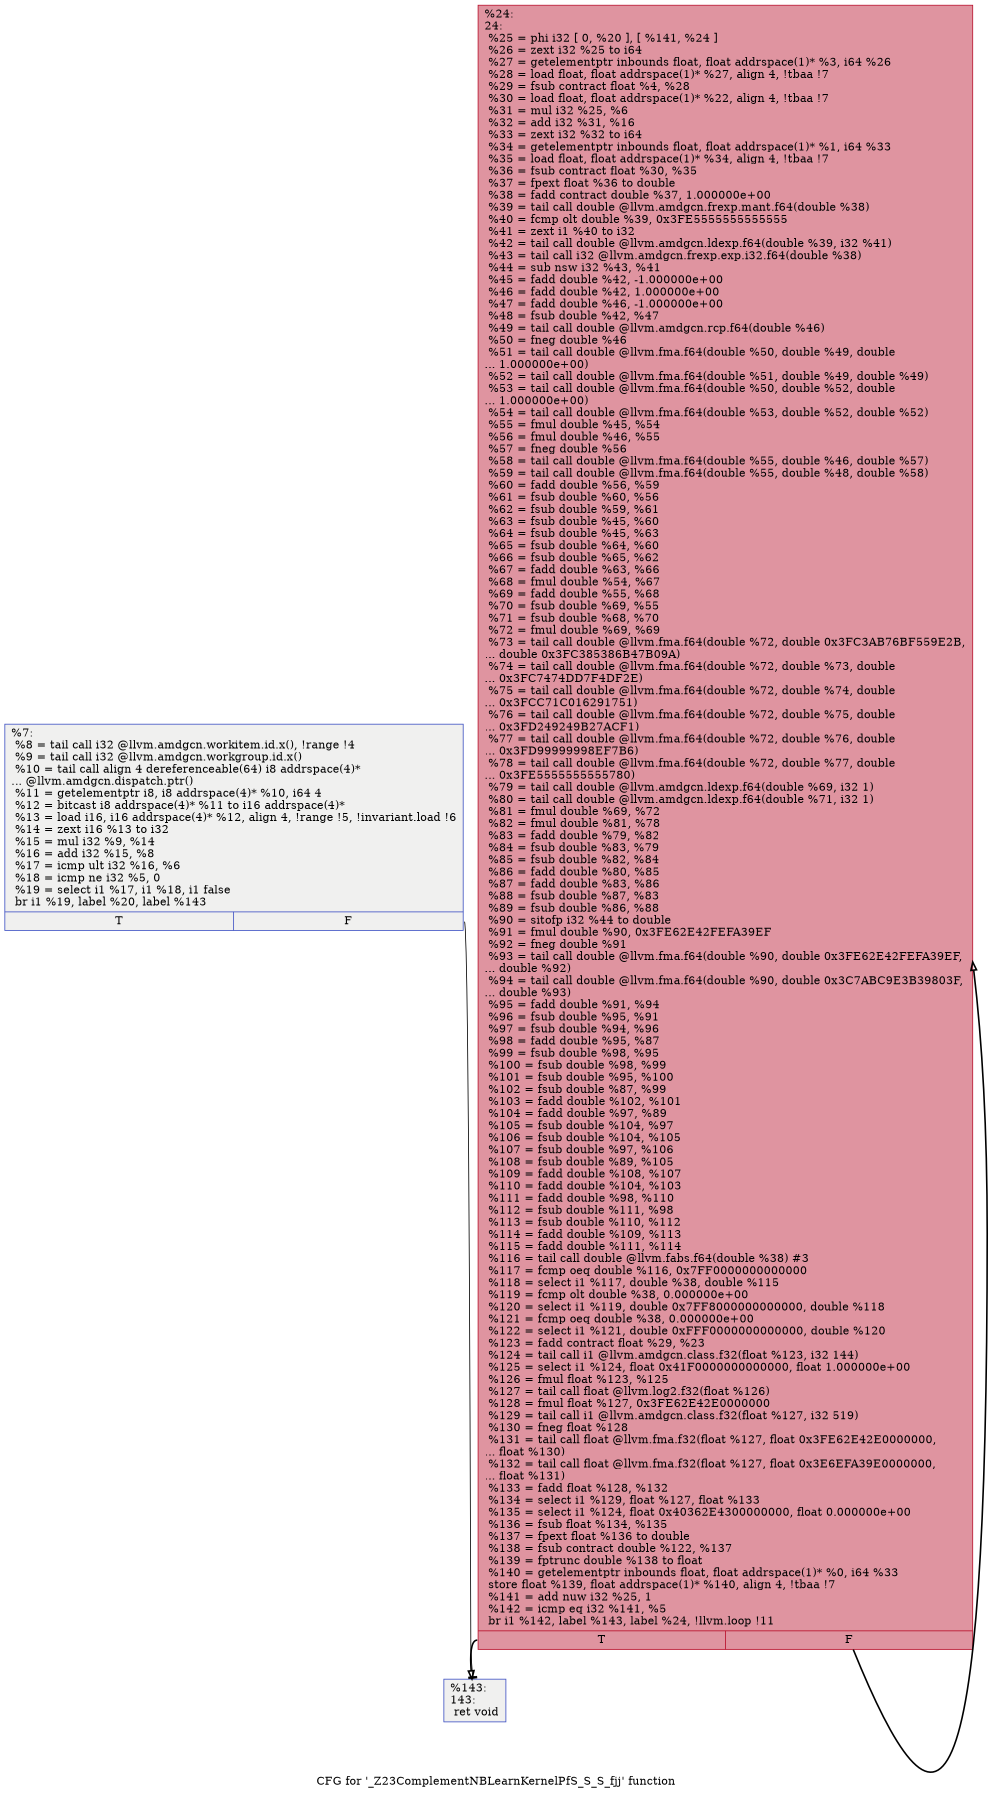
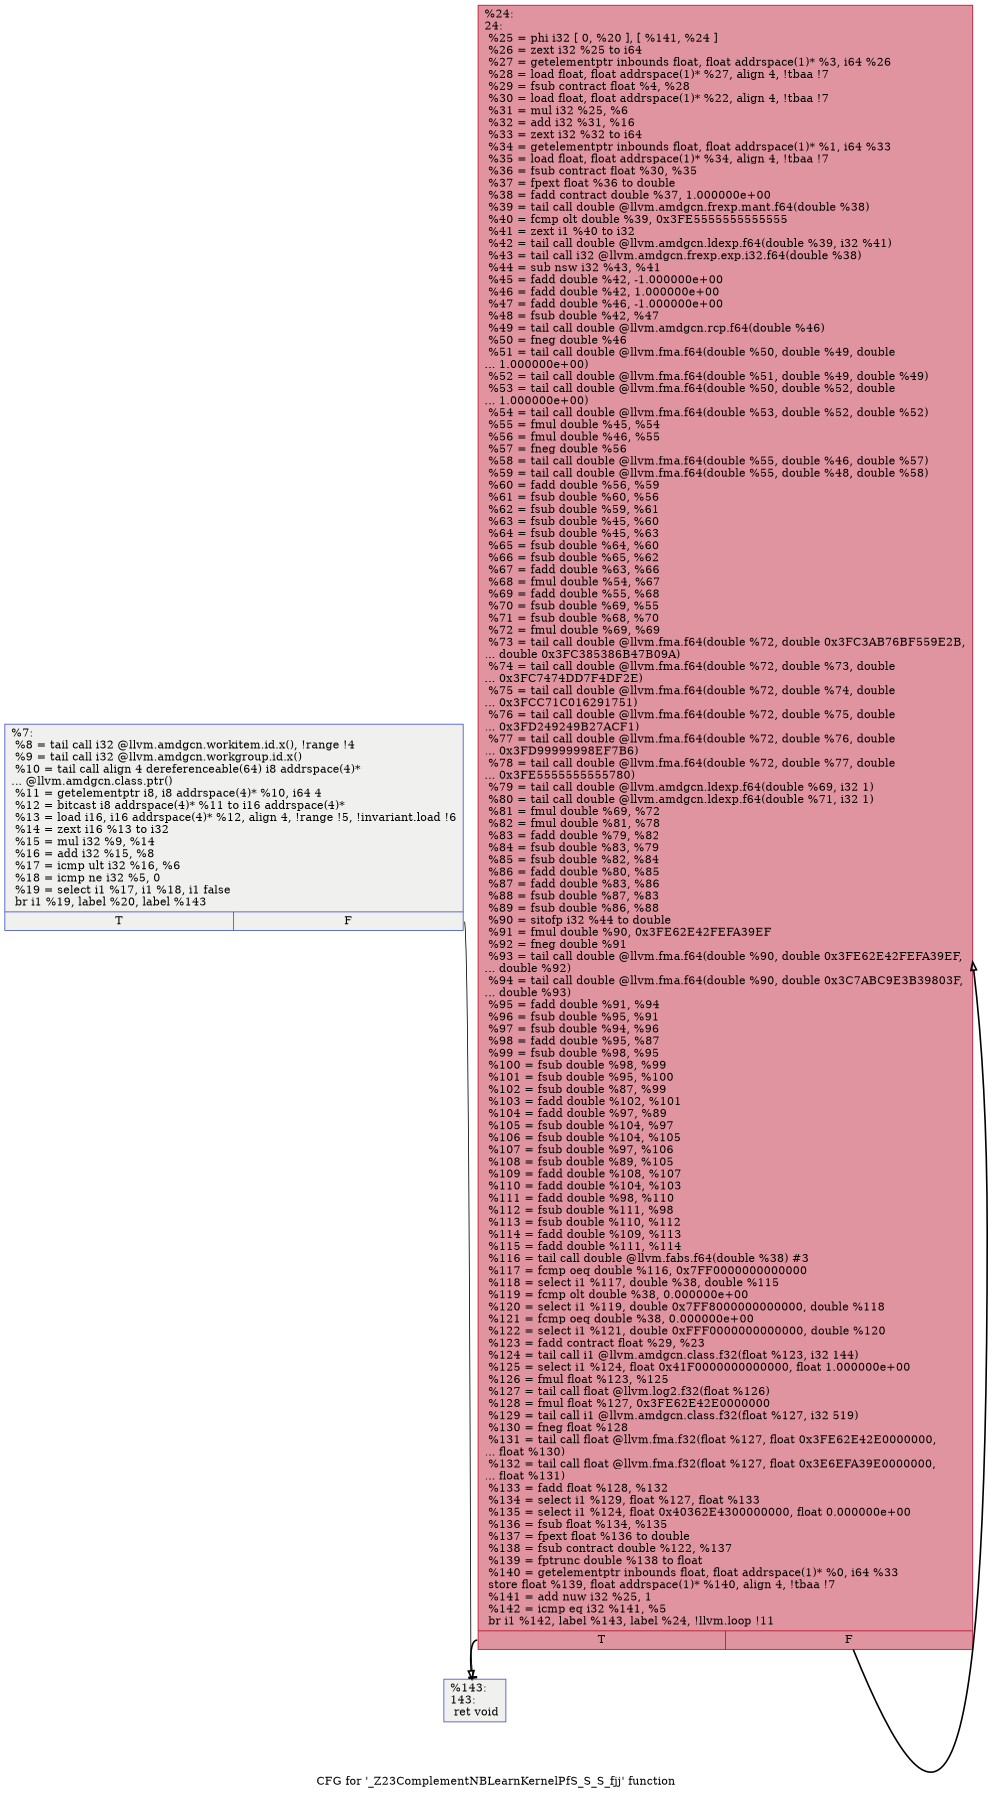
(102, 781) -> (92, 781)
